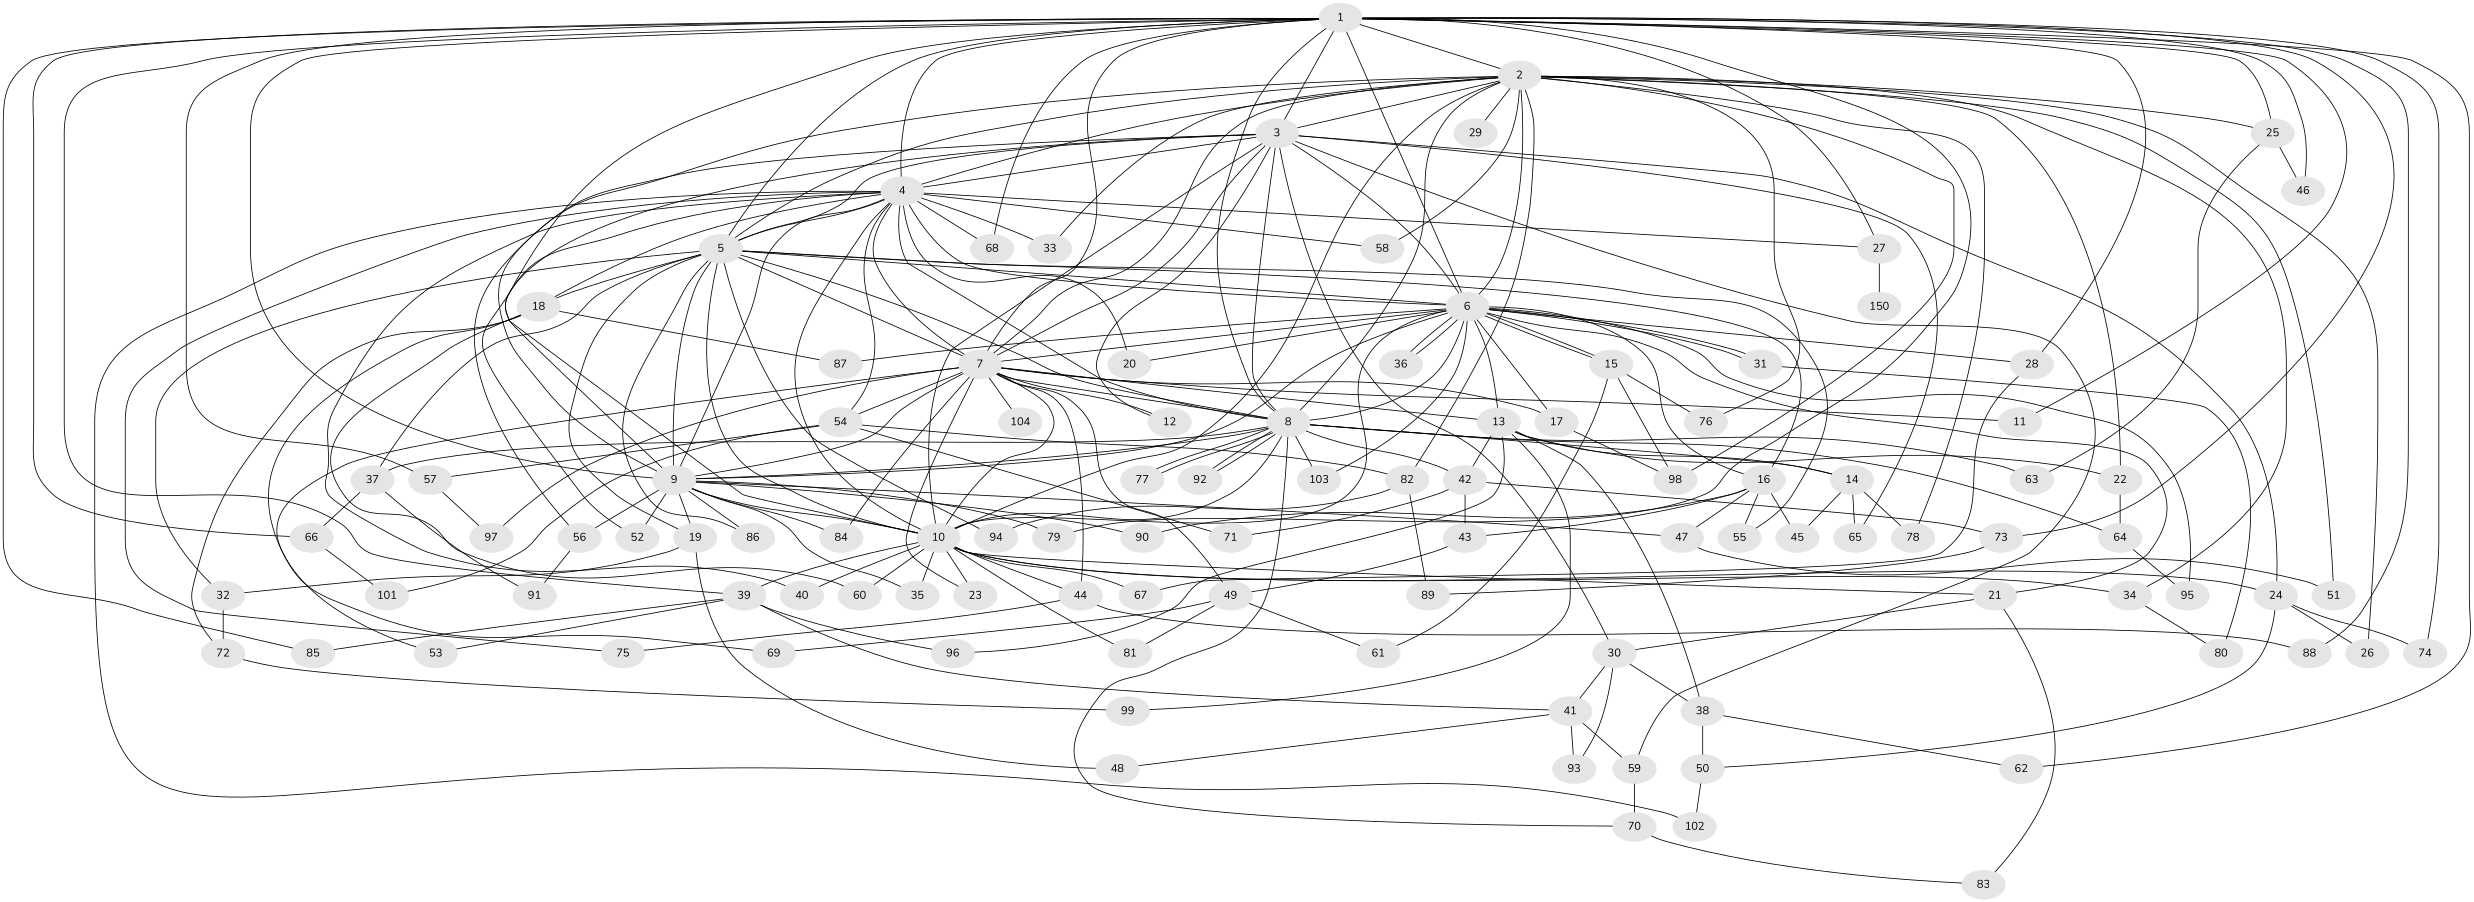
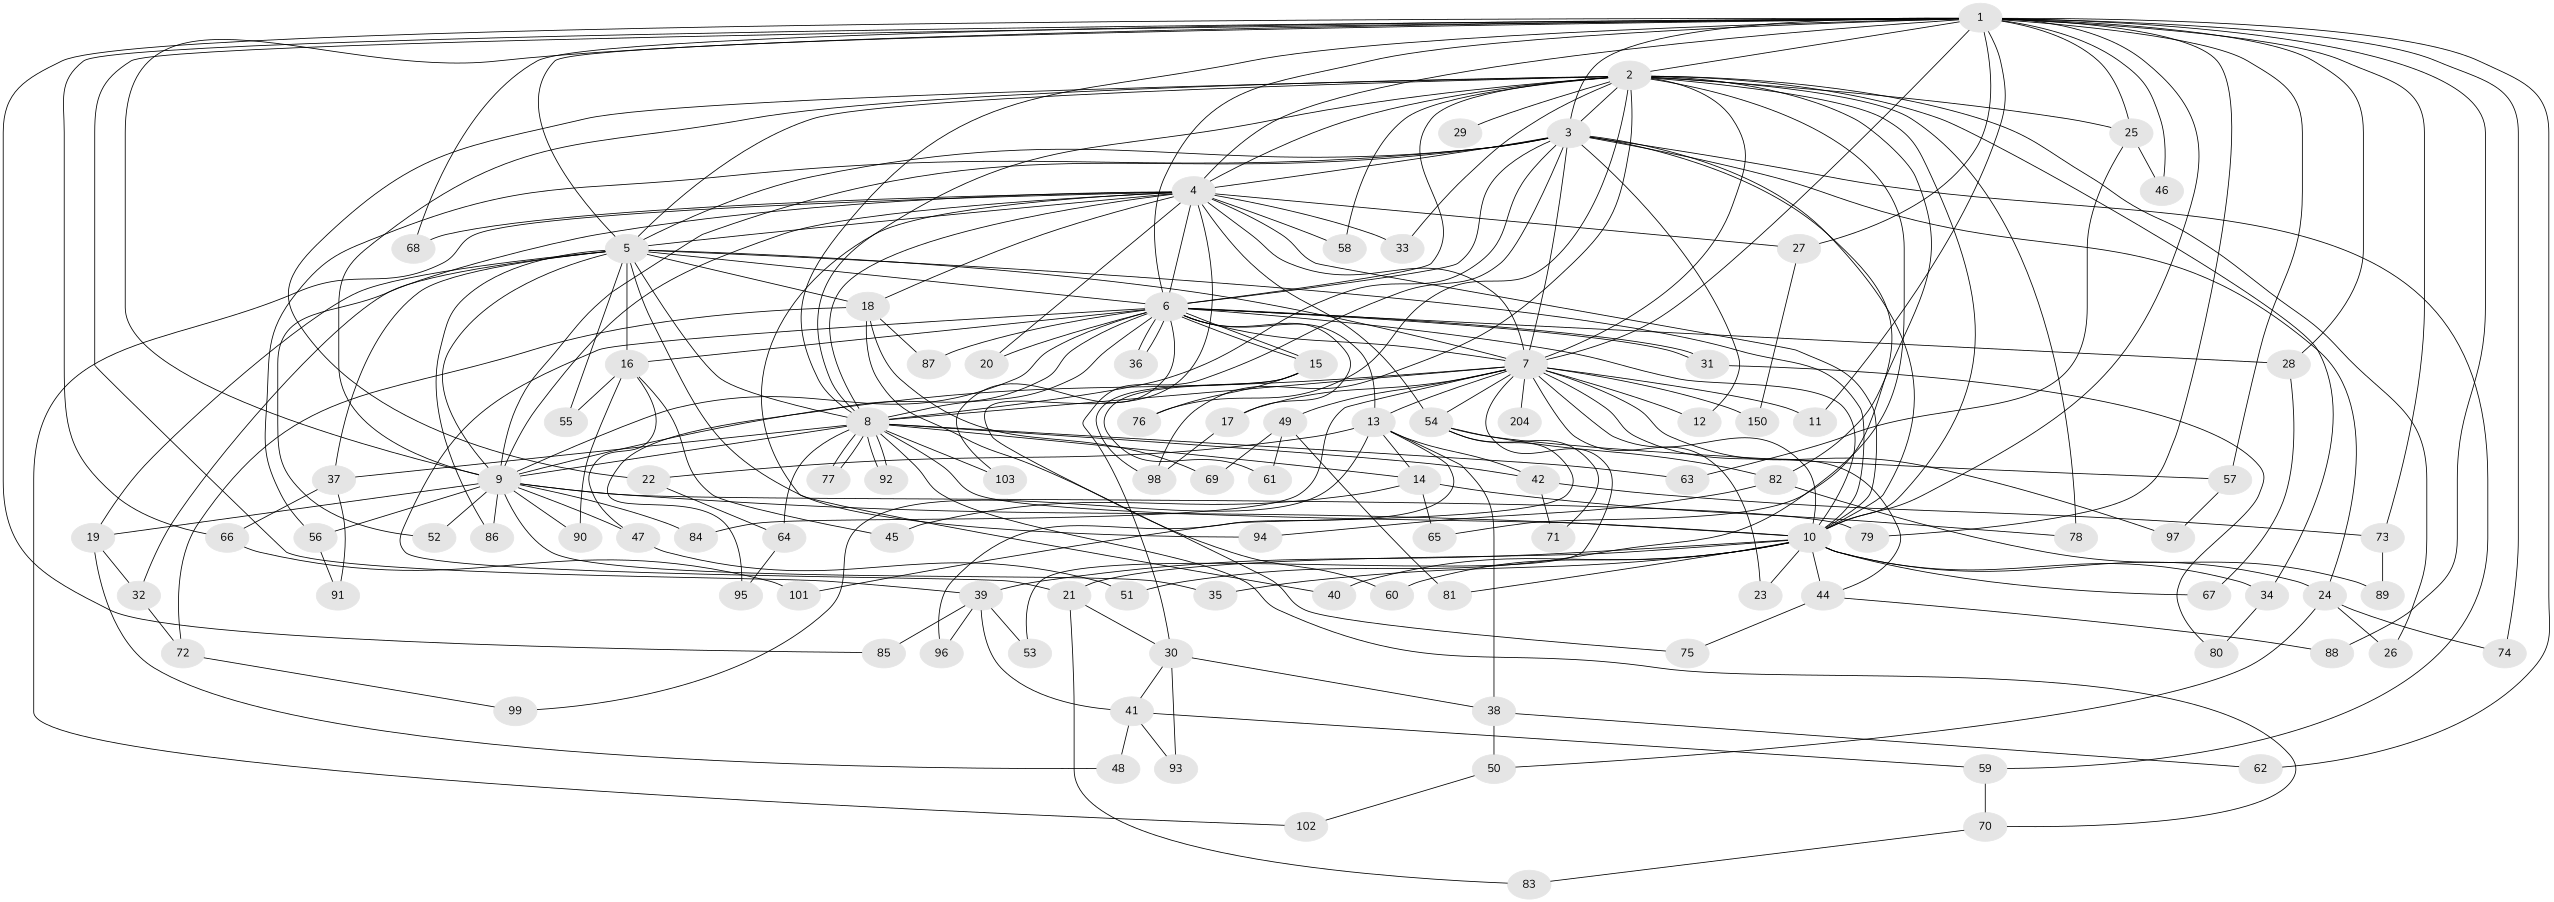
none -> (1660, 389)
(1020, 422) -> (1520, 422)
(1465, 538) -> none
